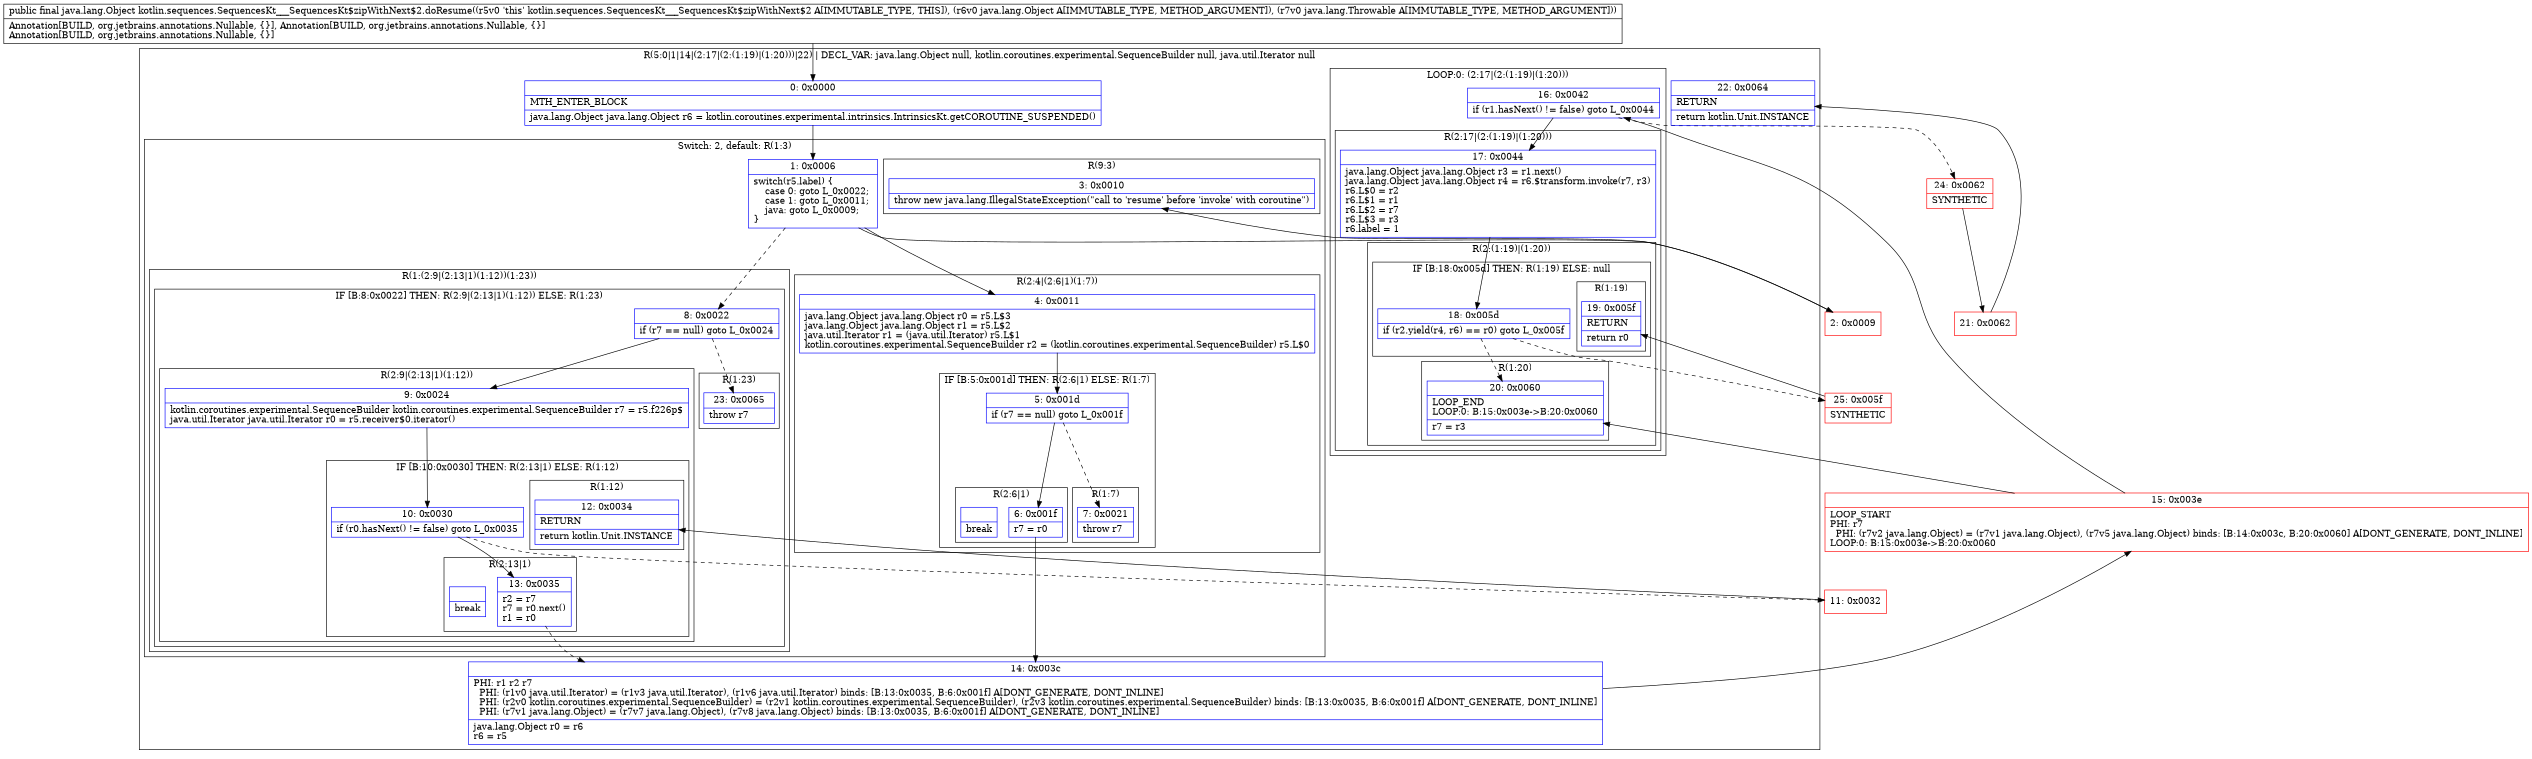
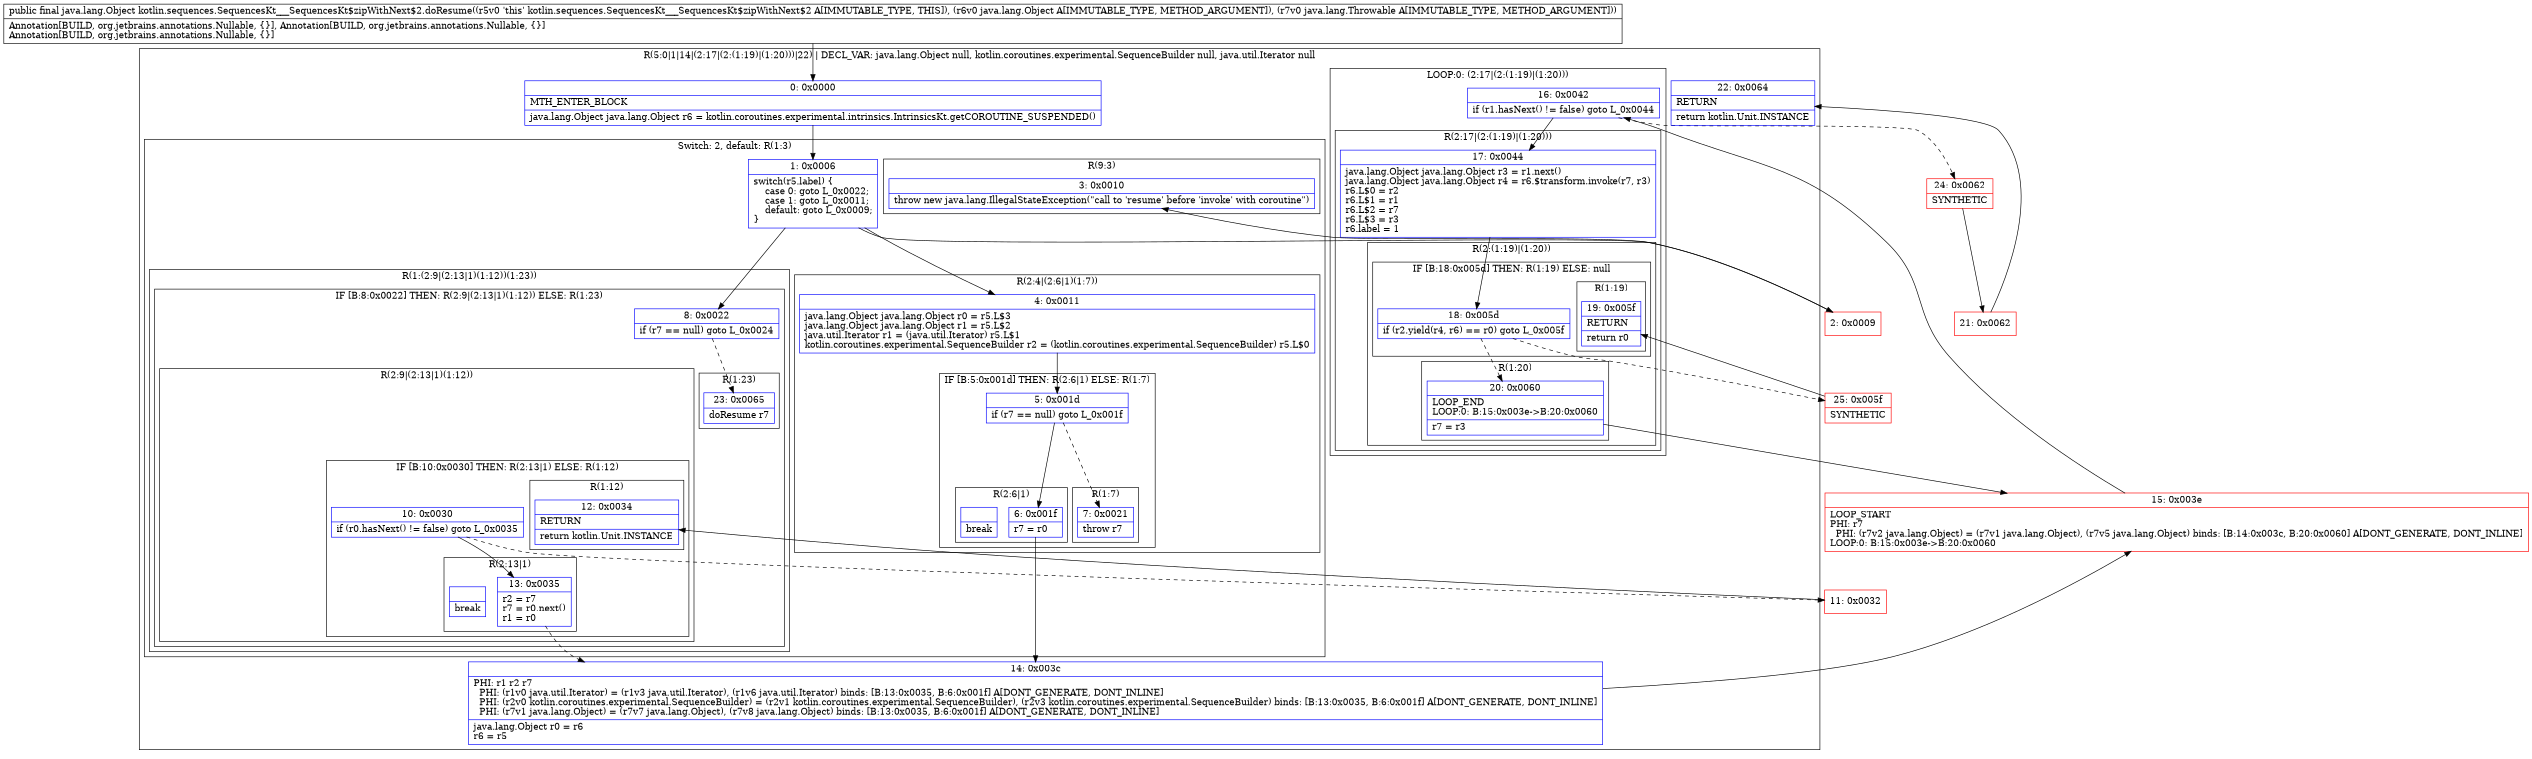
(806, 211) -> (813, 211)
(755, 264) -> (755, 264)
(427, 408) -> none
(729, 415) -> (739, 415)
(1812, 459) -> (1802, 458)
